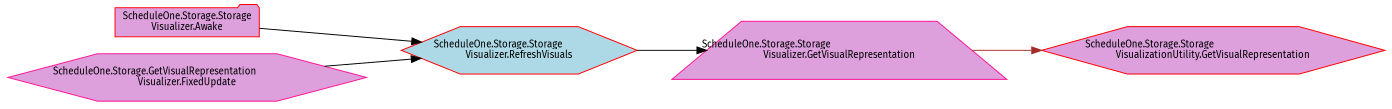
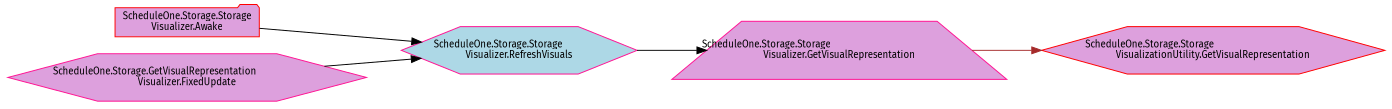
(519, 50) -> (519, 50)
